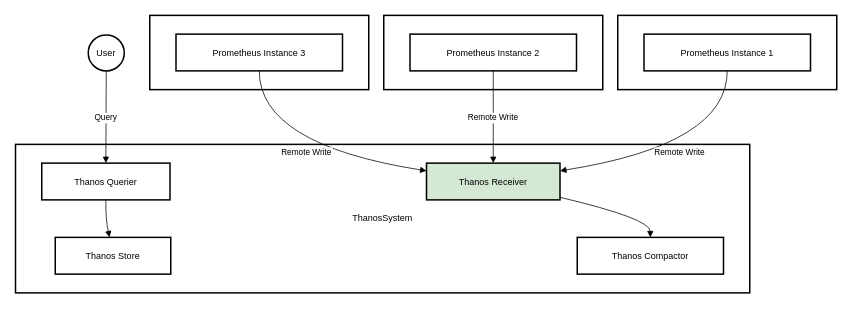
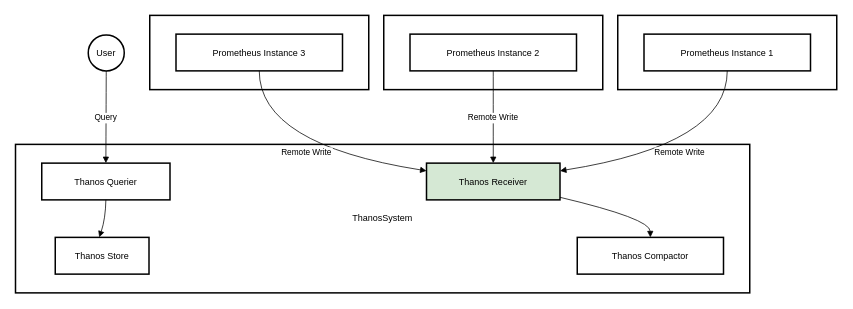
(113, 256) -> (102, 256)
